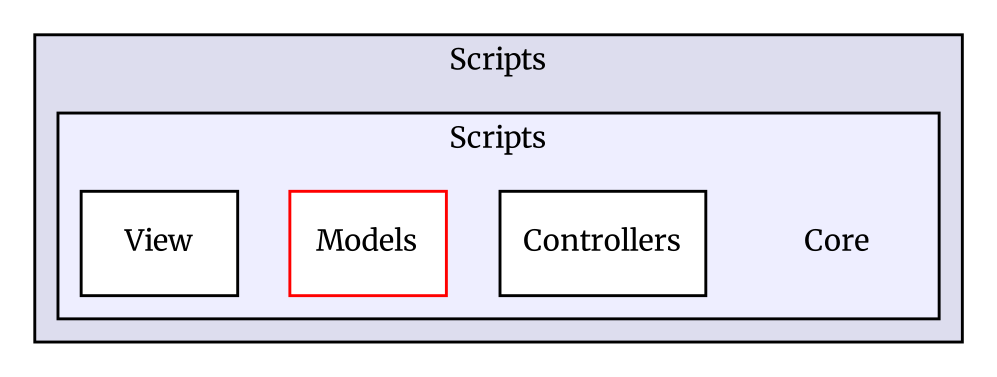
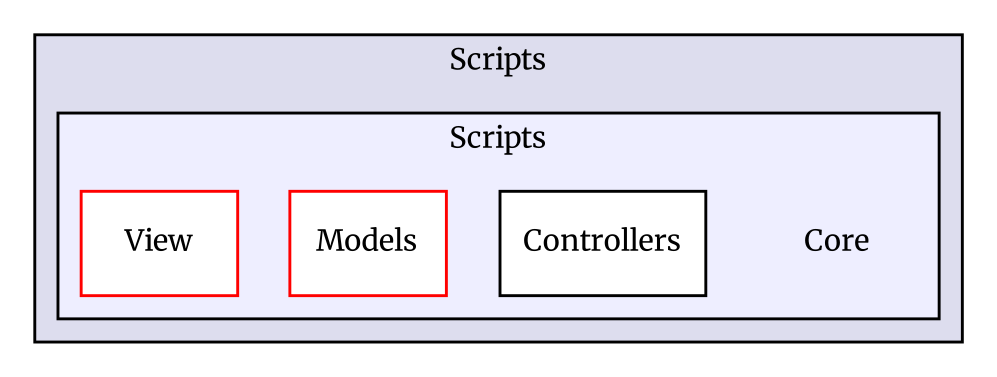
(159, 243) -> (159, 243)
